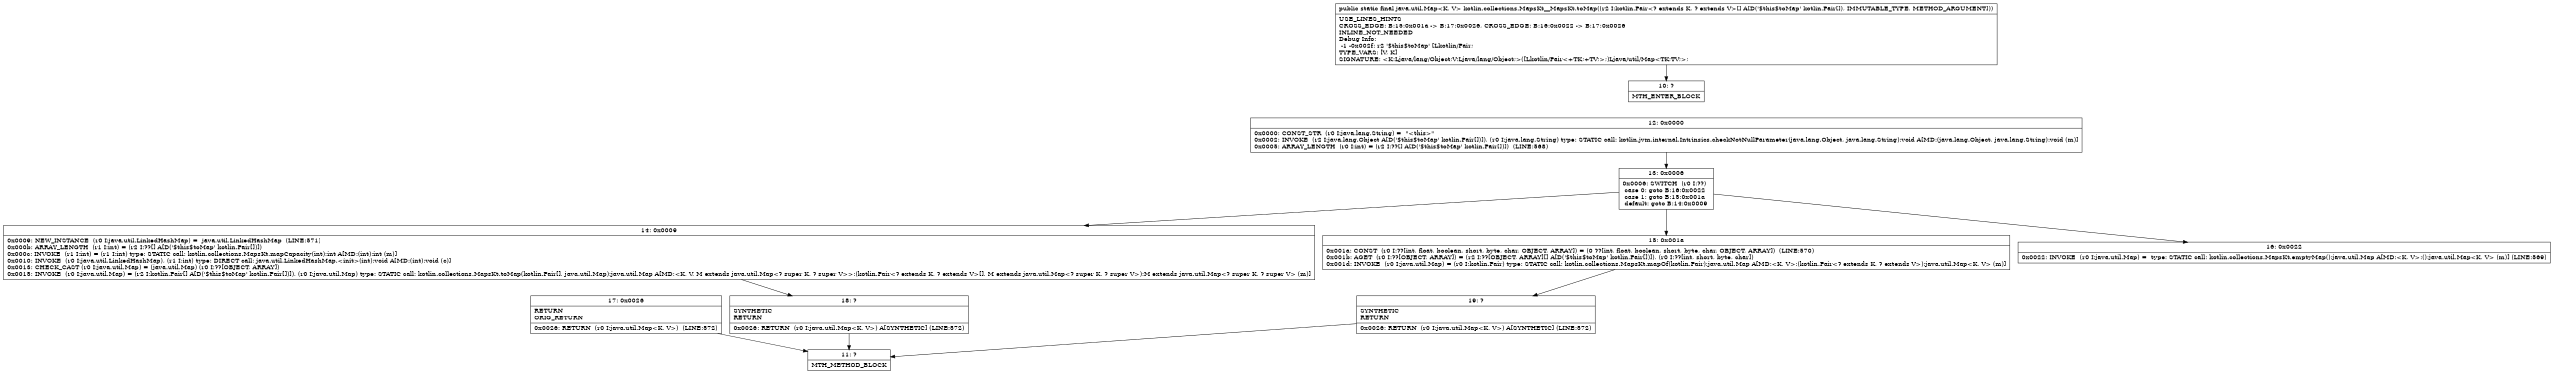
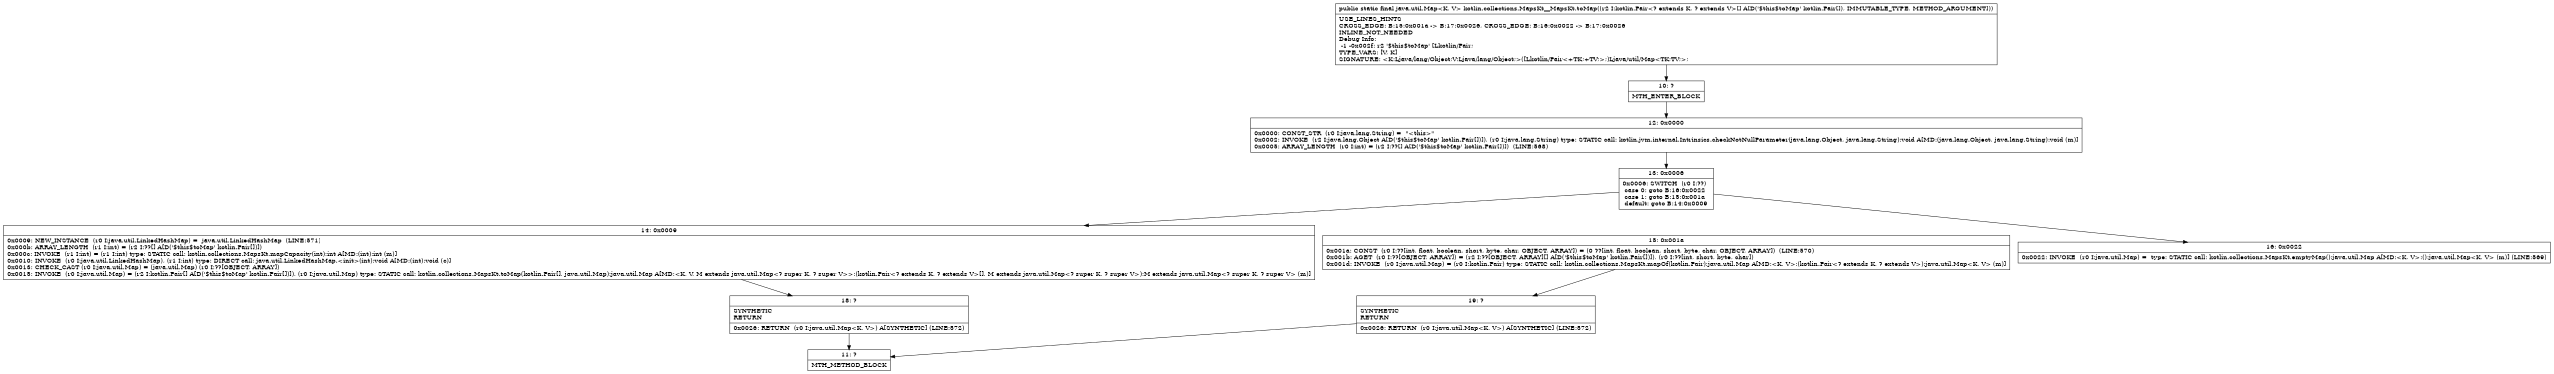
none -> (1666, 108)
(1666, 220) -> none
(626, 315) -> none
